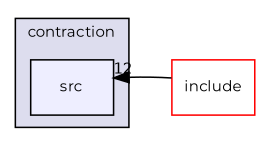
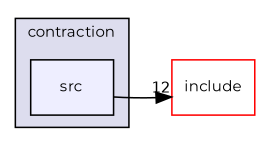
(150, 77) -> (139, 98)
